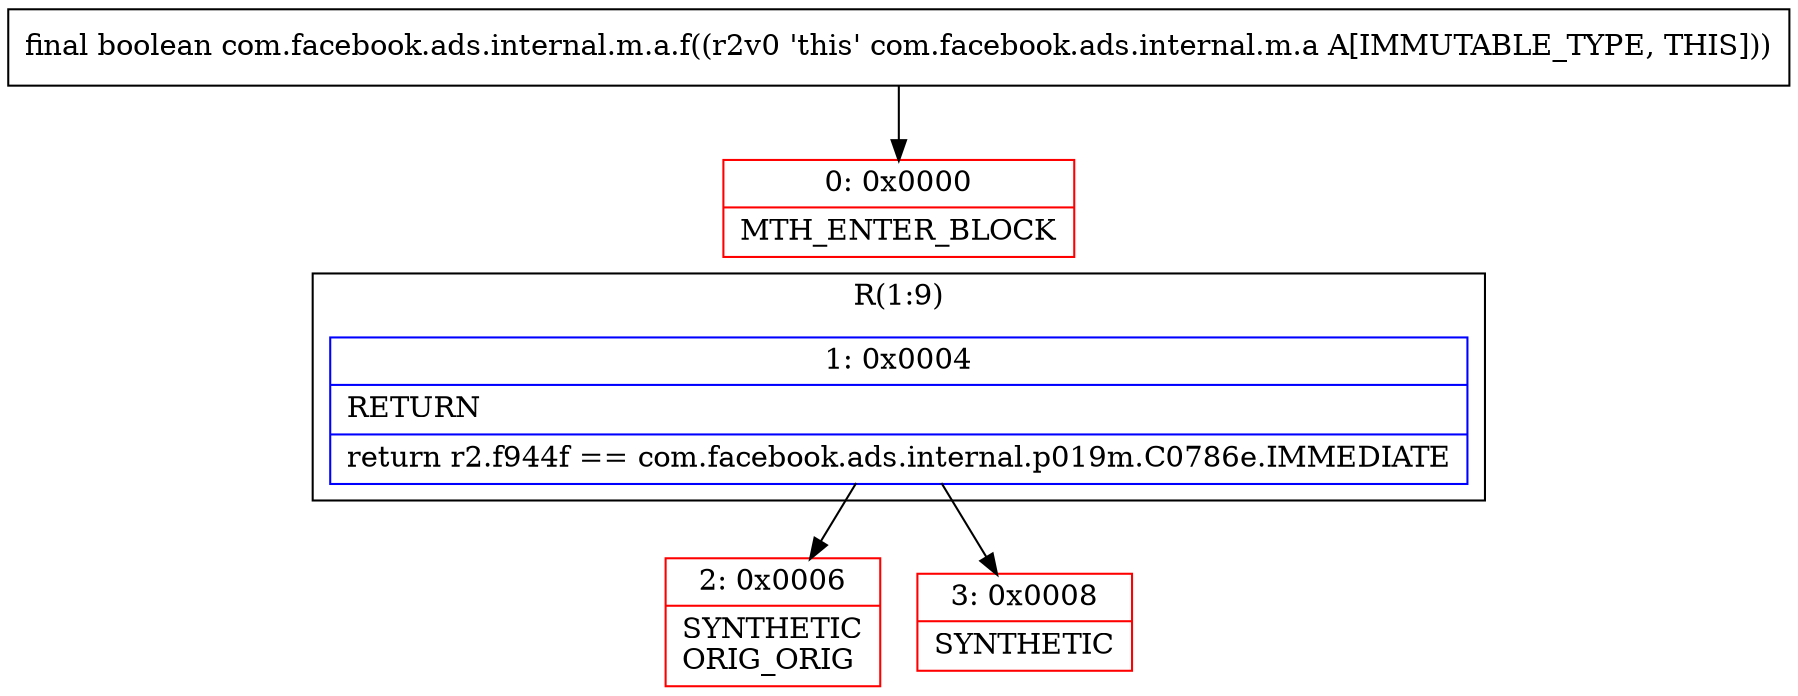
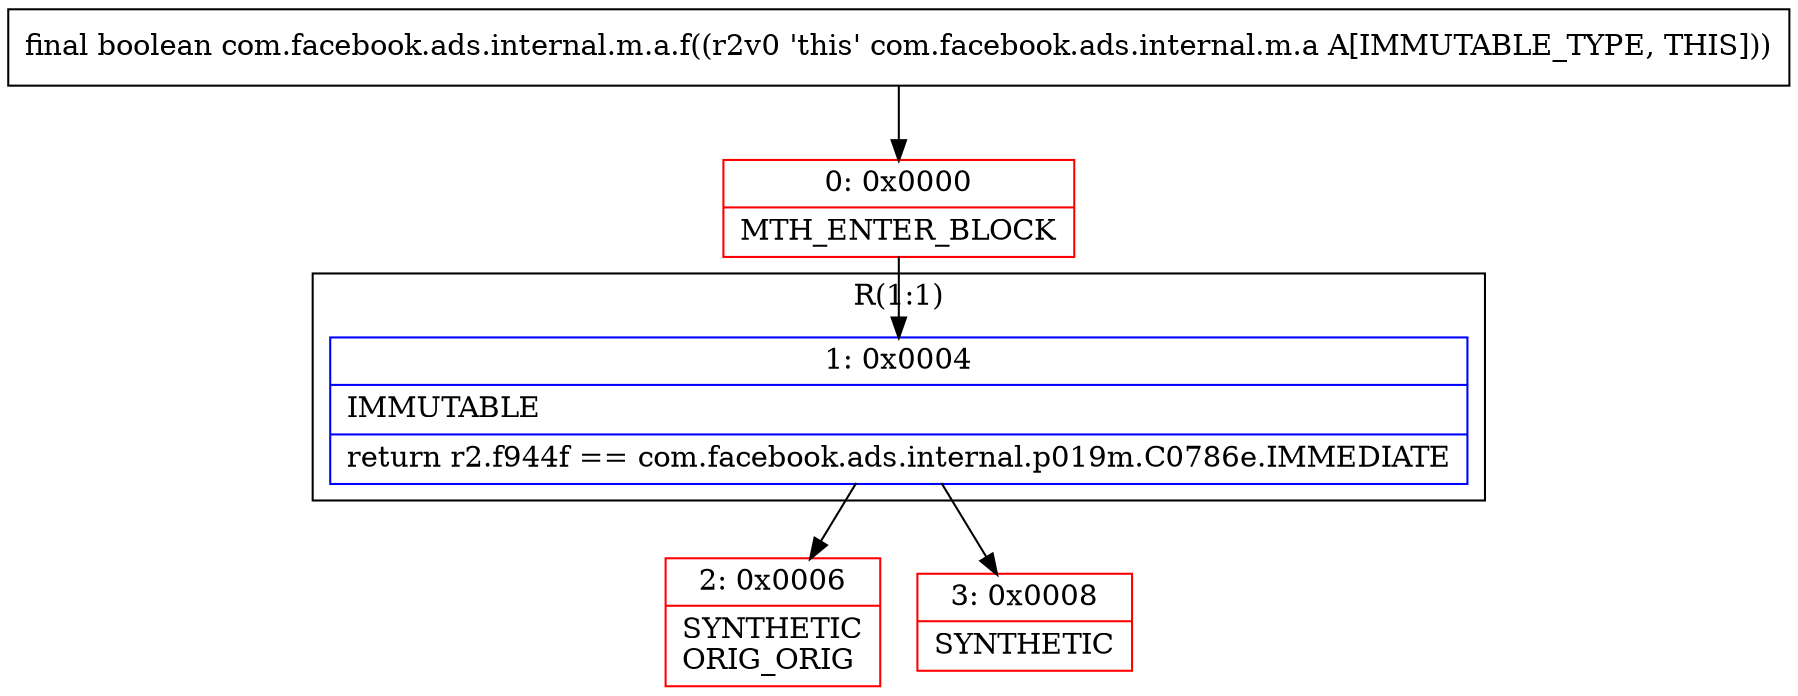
none -> (899, 287)
(899, 297) -> (899, 297)
(414, 409) -> (444, 409)
